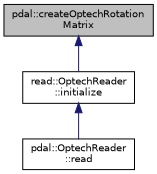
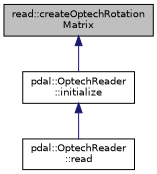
(79, 20) -> (79, 20)
(79, 88) -> (79, 88)
